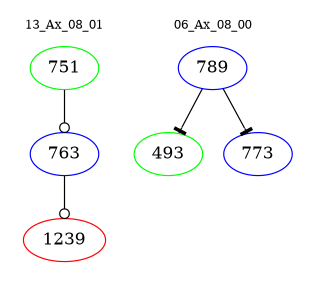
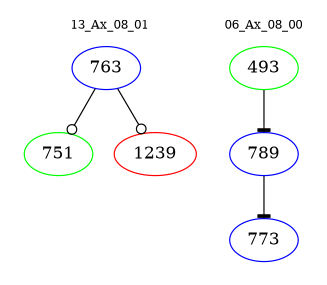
(64, 106) -> (85, 107)
(192, 108) -> (264, 108)
